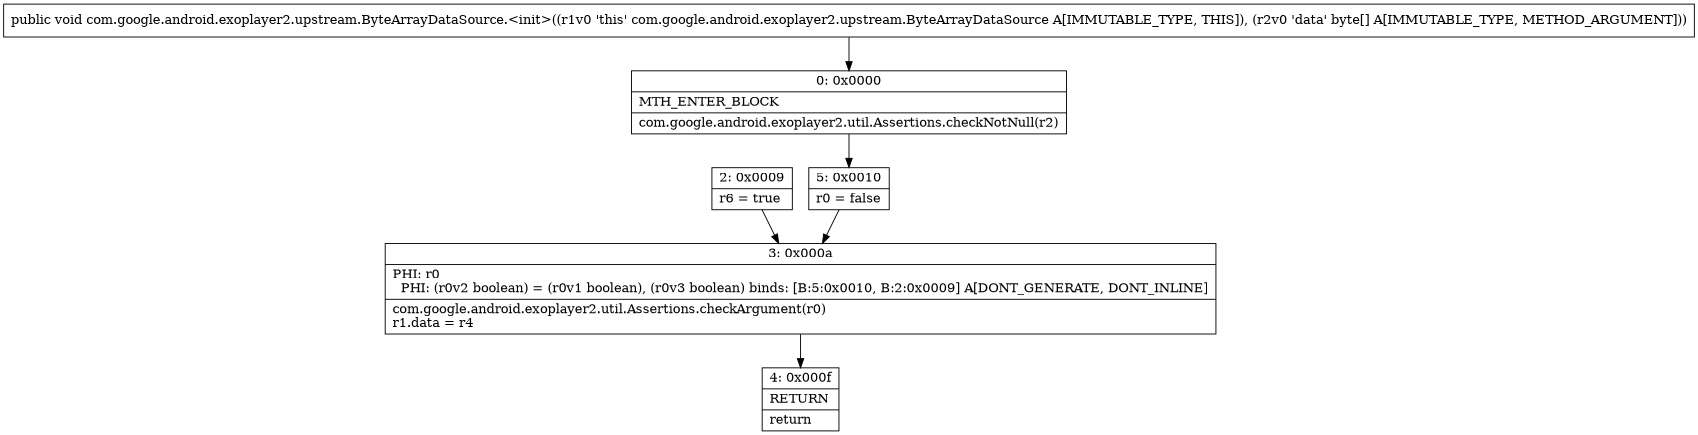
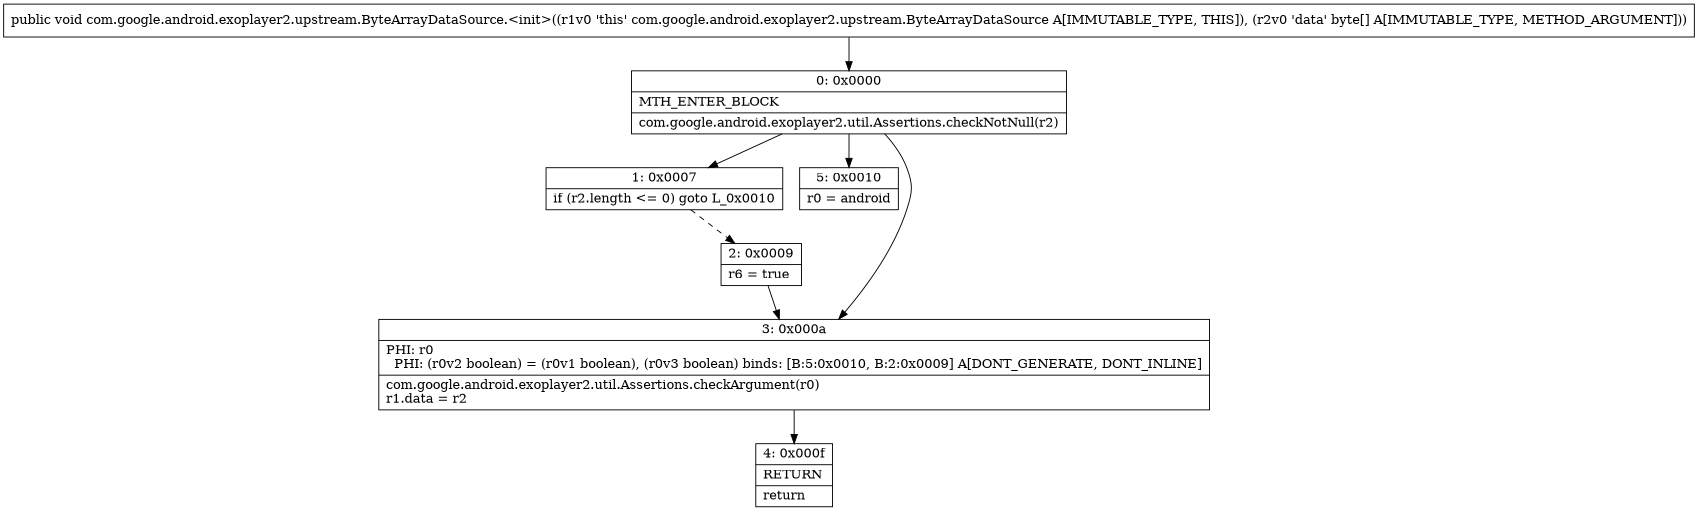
none -> (664, 189)
(849, 199) -> (849, 199)
(833, 222) -> (900, 227)
(433, 323) -> (427, 399)
